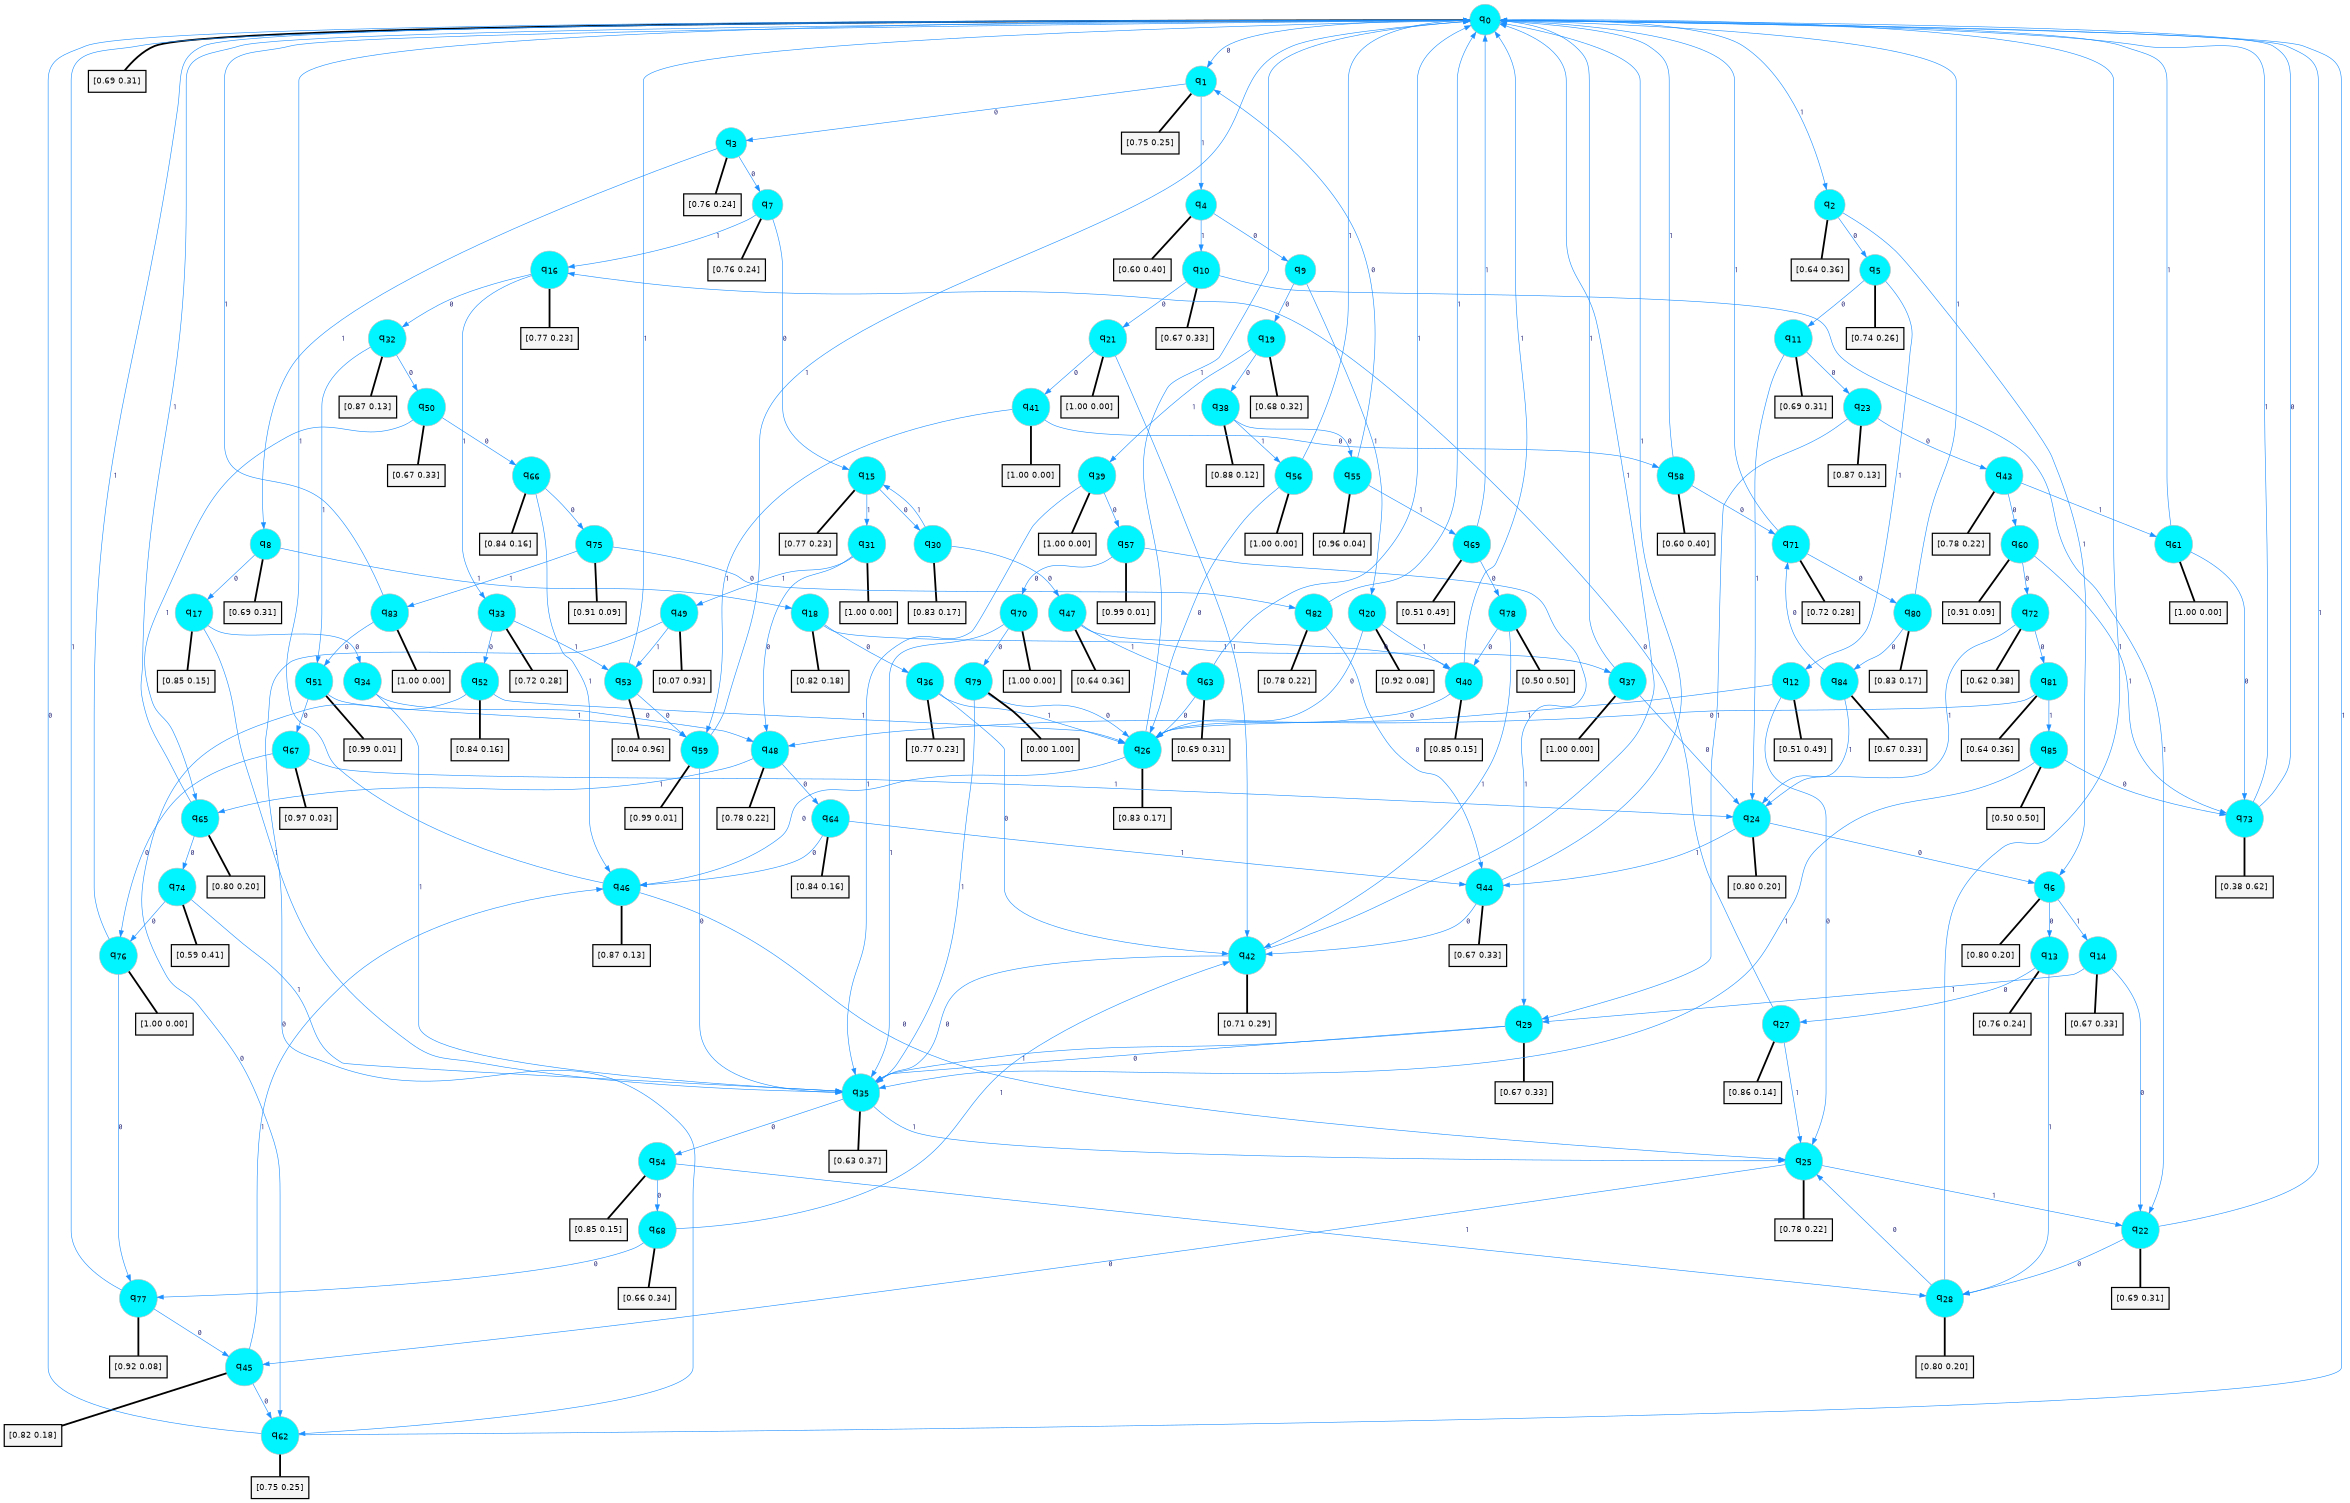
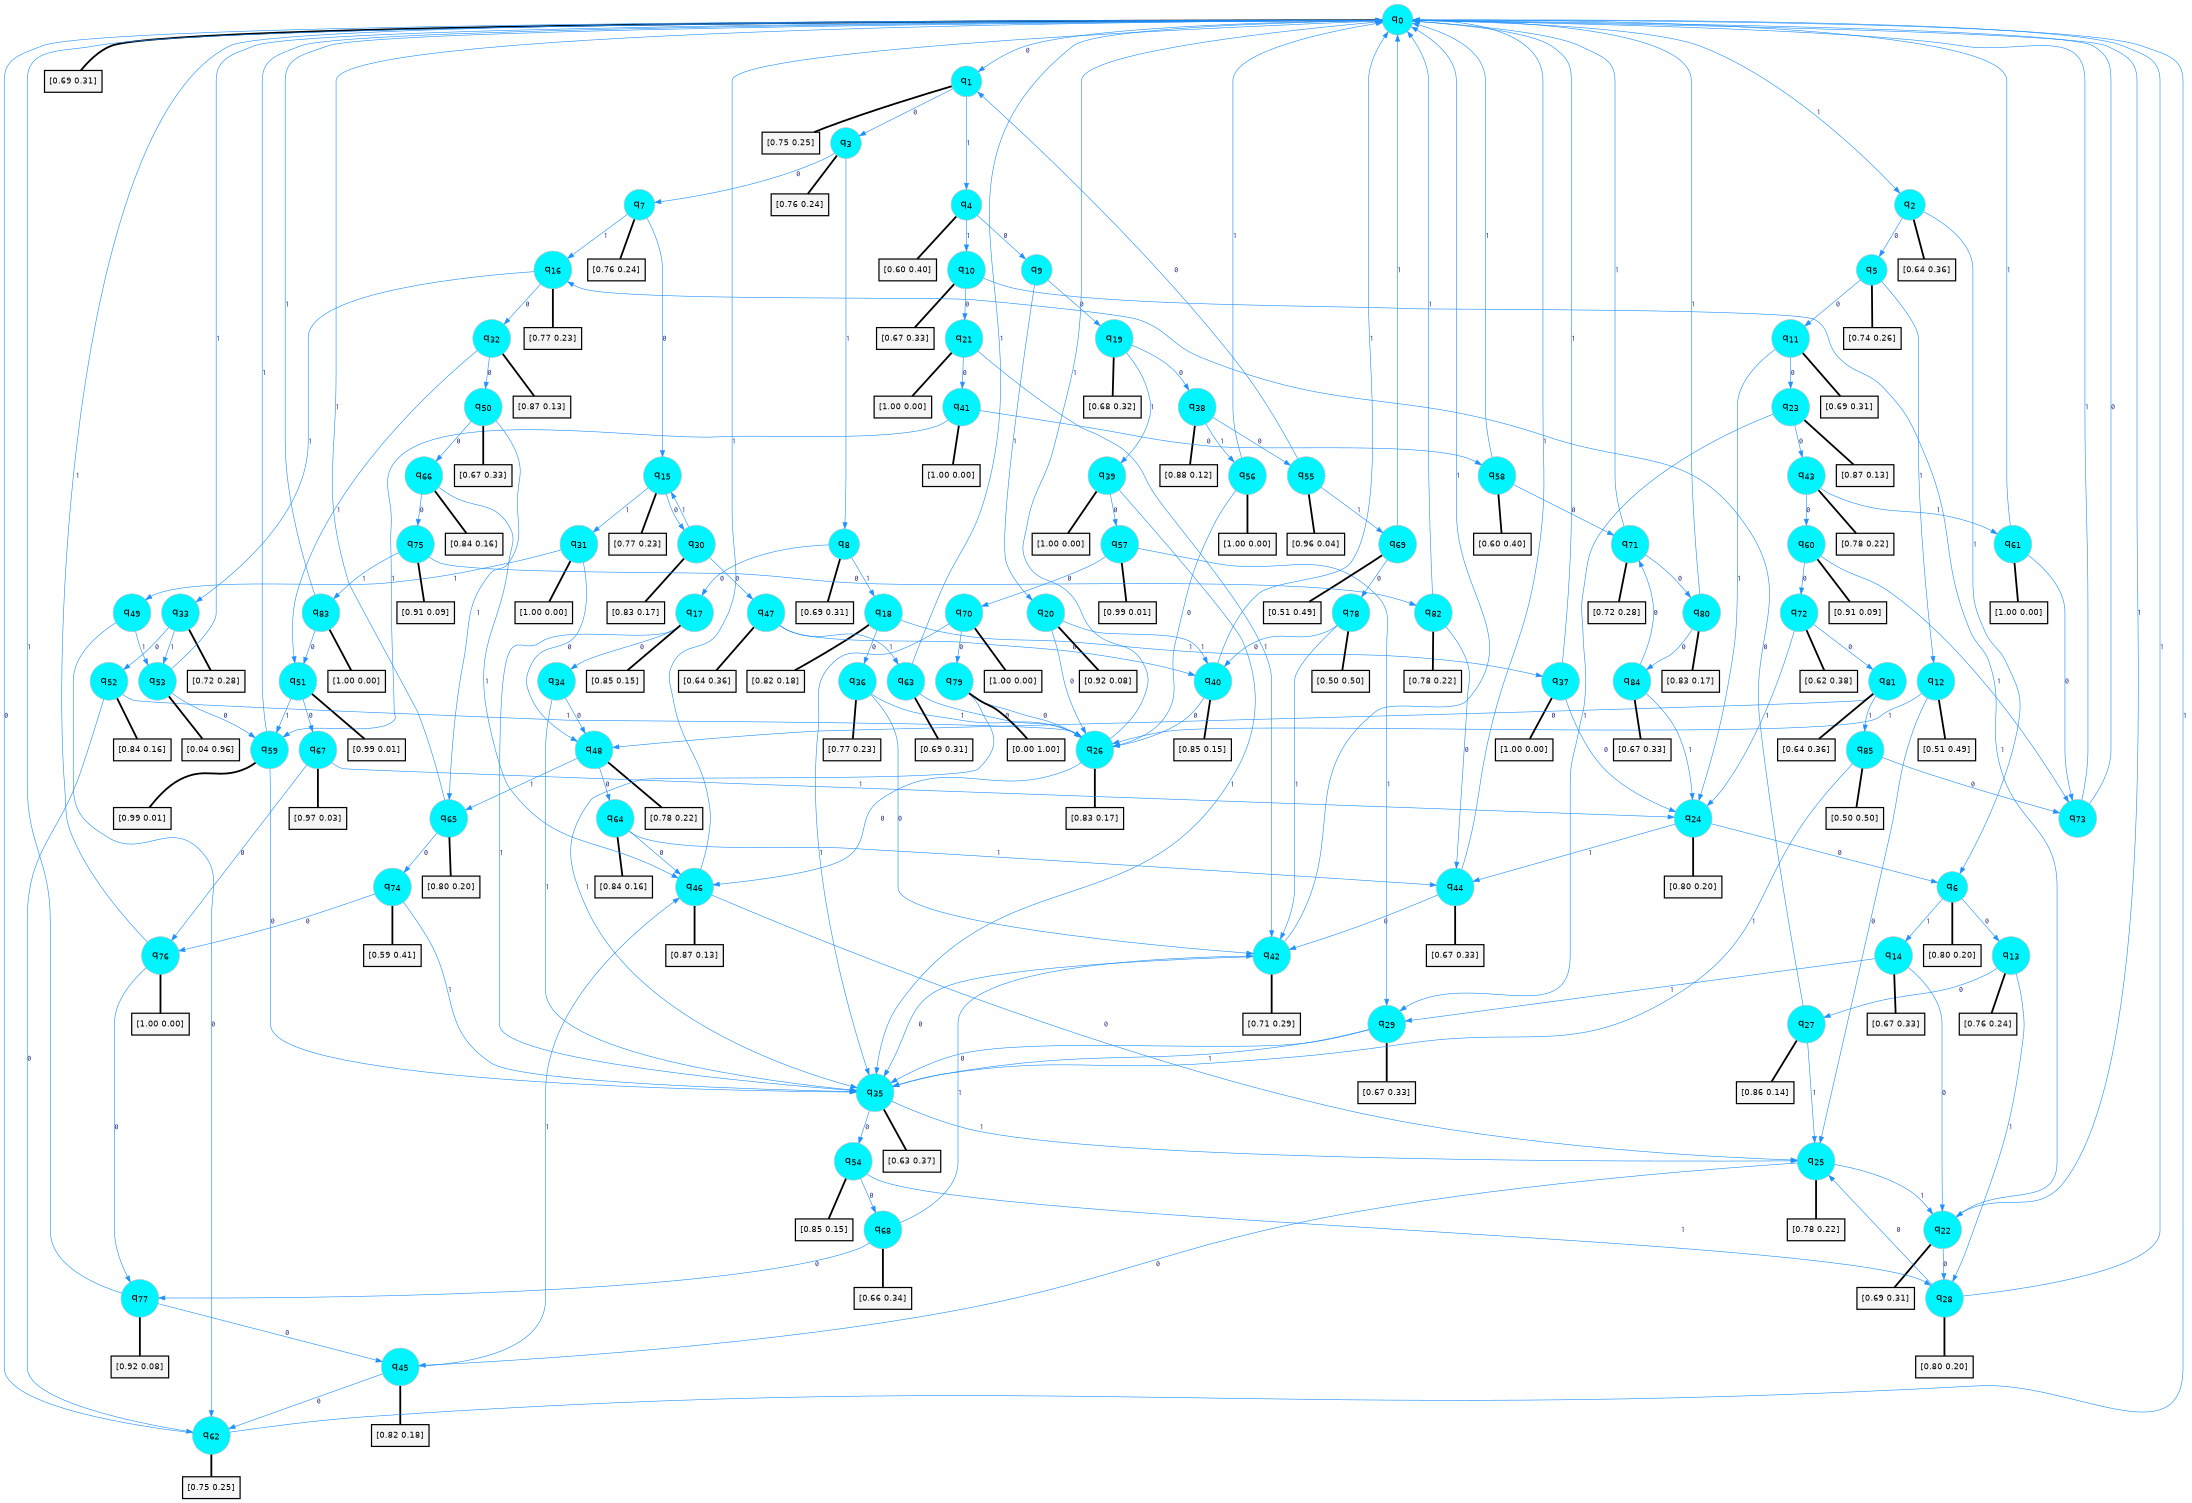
(682, 681) -> none
(2244, 887) -> none
